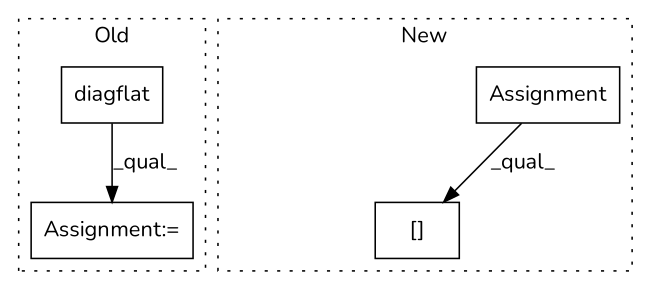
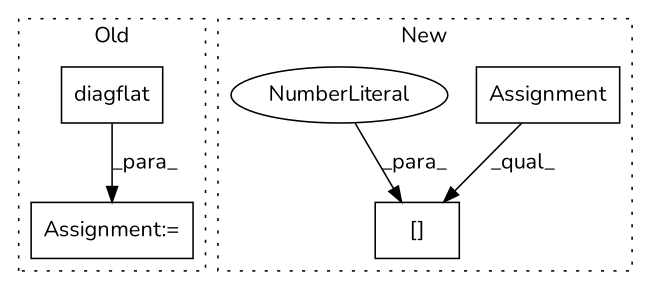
none -> (339, 95)
(146, 163) -> (146, 163)
